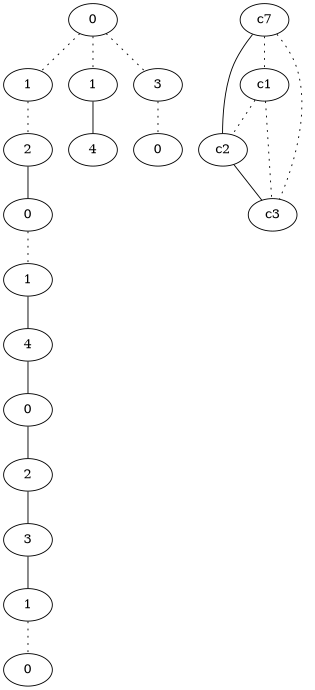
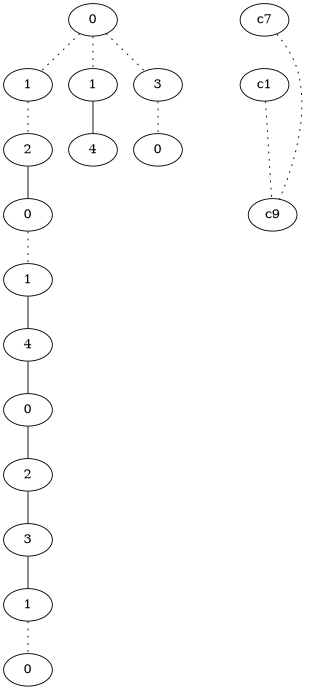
(265, 52) -> none
(223, 150) -> none
(273, 215) -> (273, 215)
